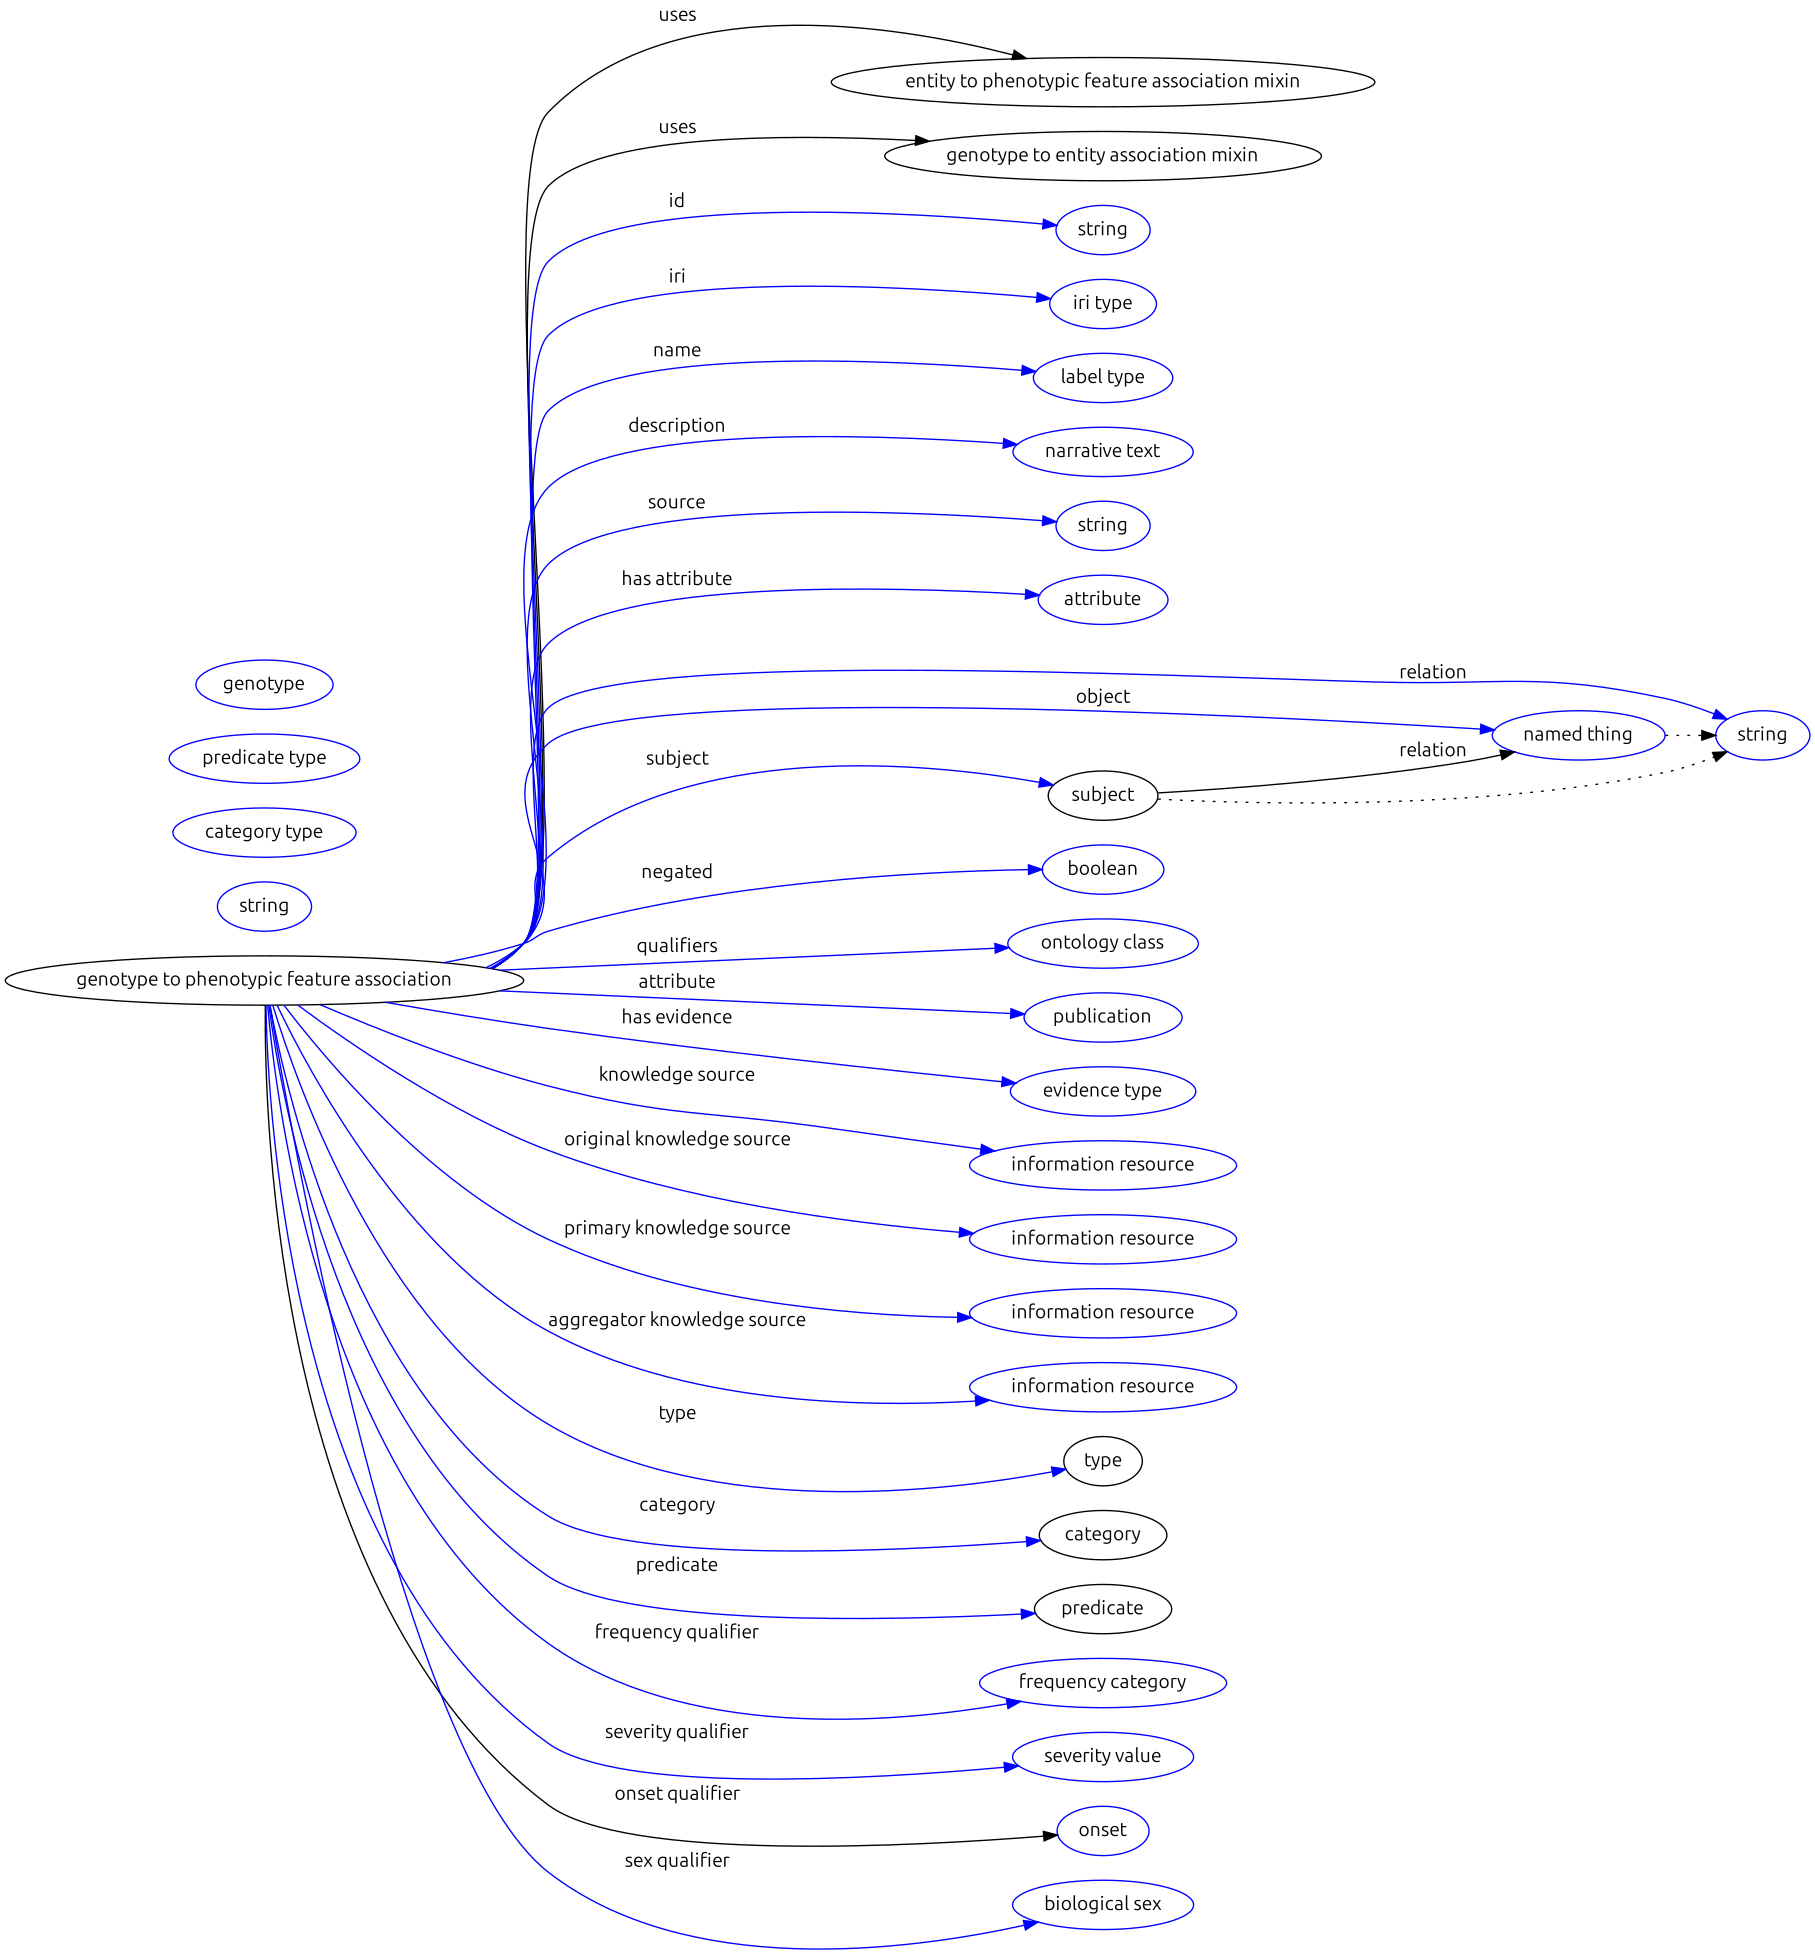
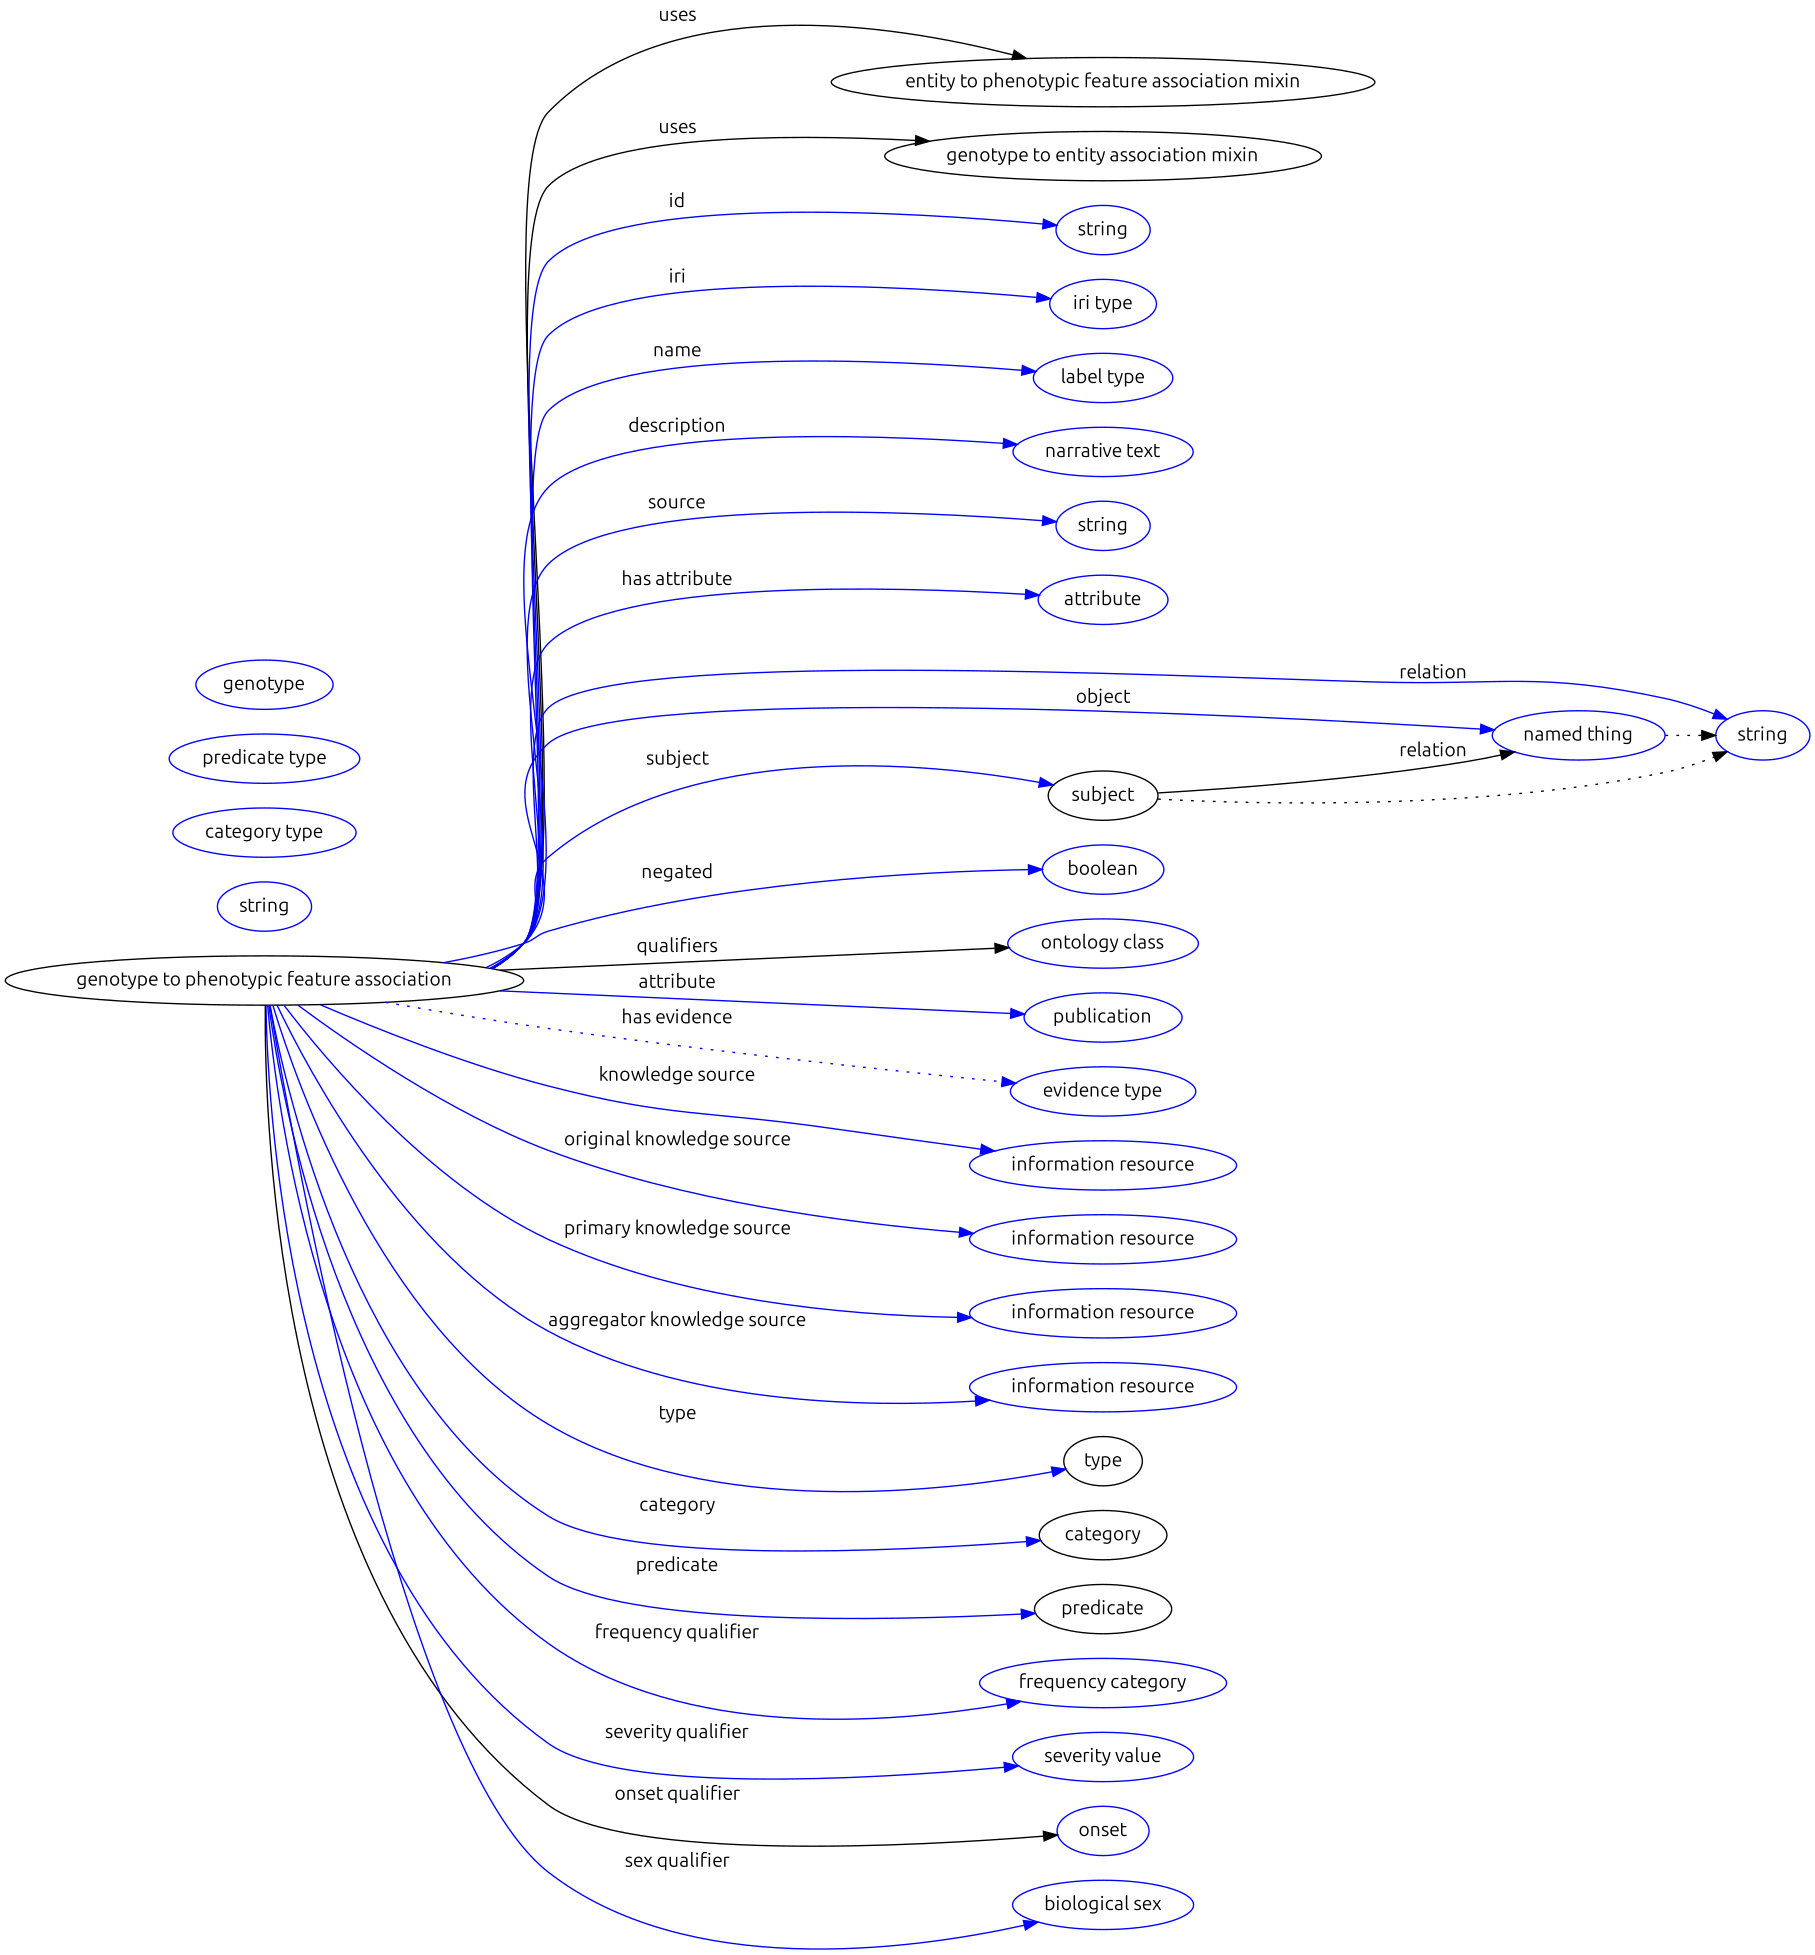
(747, 959) -> (747, 959)
(693, 1047) -> (693, 1047)
